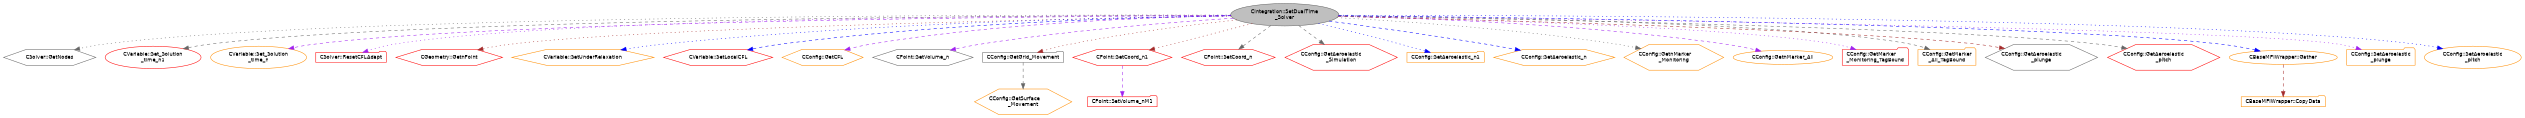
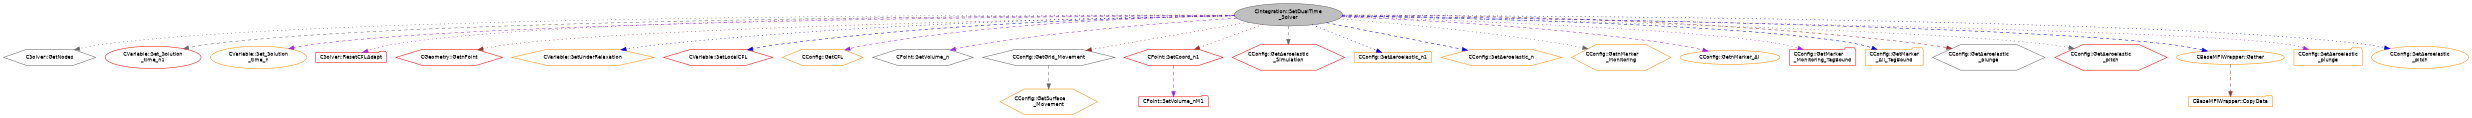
(1632, 22) -> (1714, 29)
(1770, 26) -> (1815, 30)
(1023, 57) -> (1049, 57)
(1228, 57) -> none
